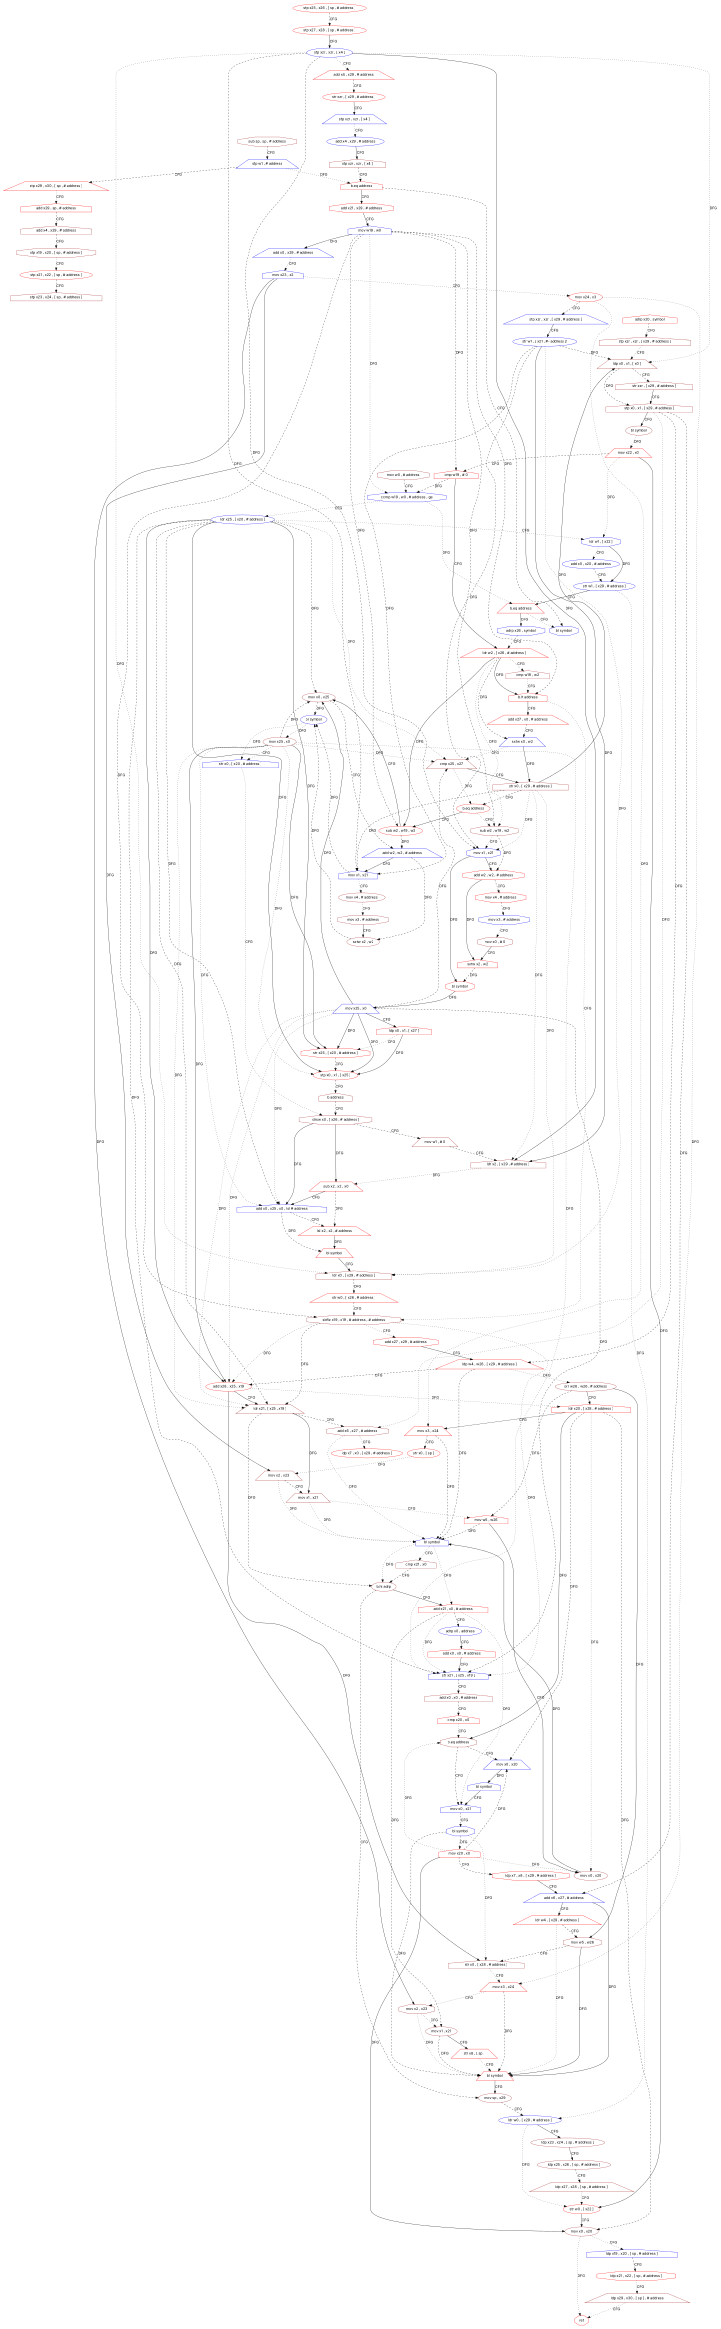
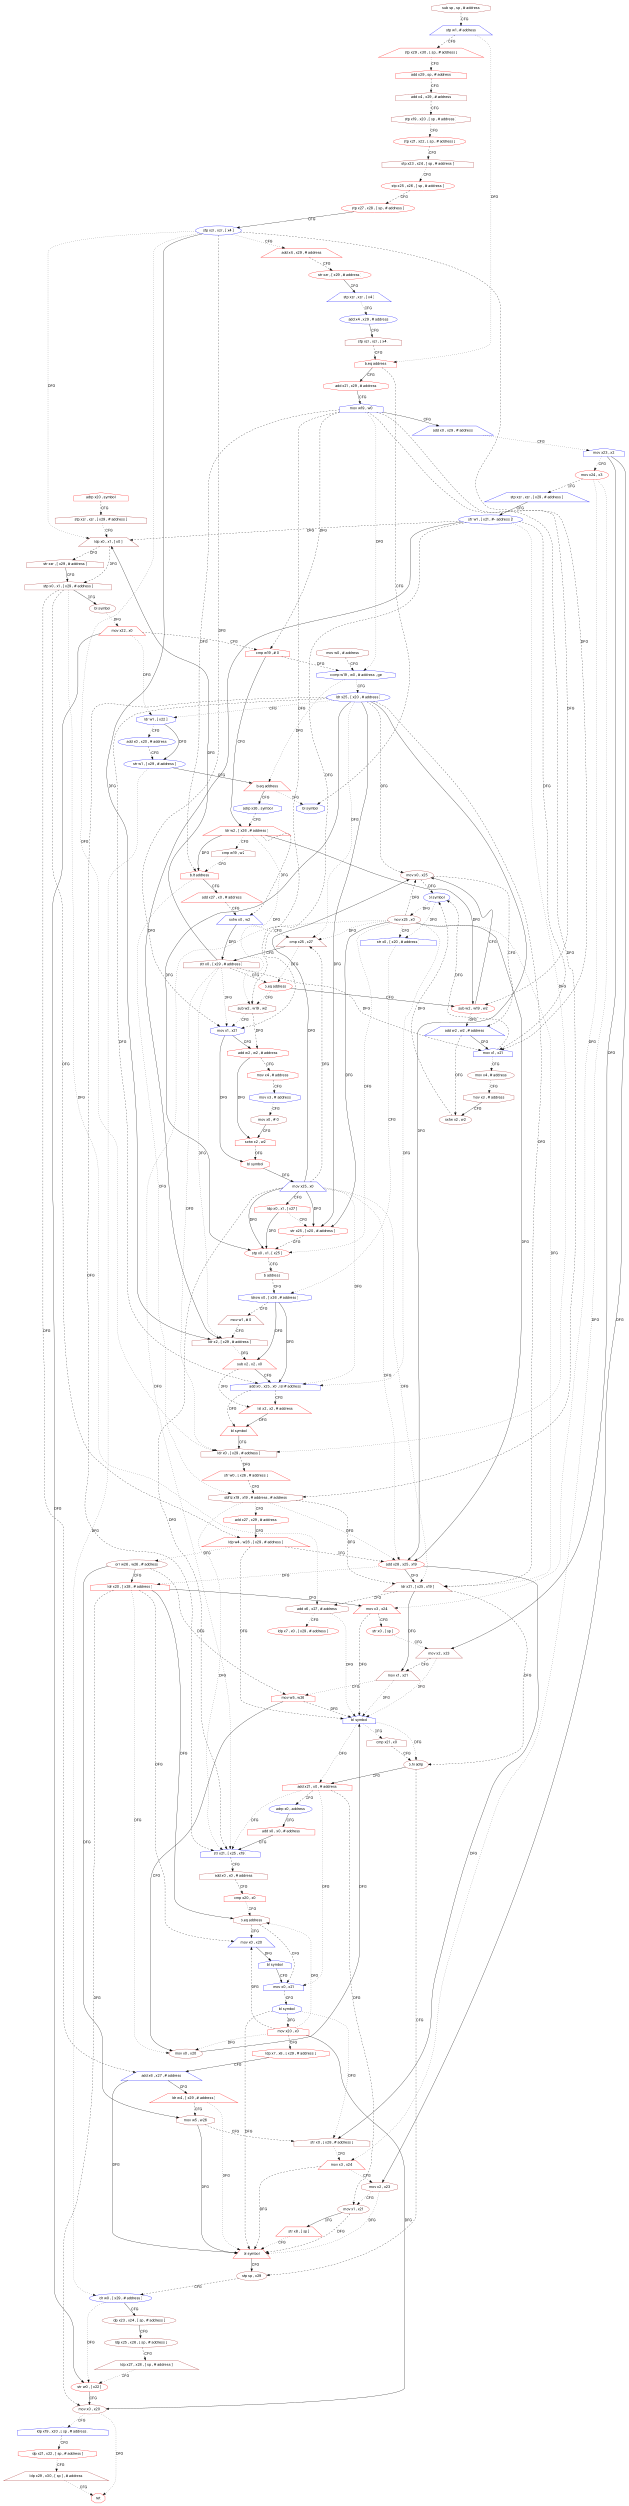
none -> (424, 173)
(336, 1120) -> (275, 1298)
(495, 2098) -> (252, 2276)
